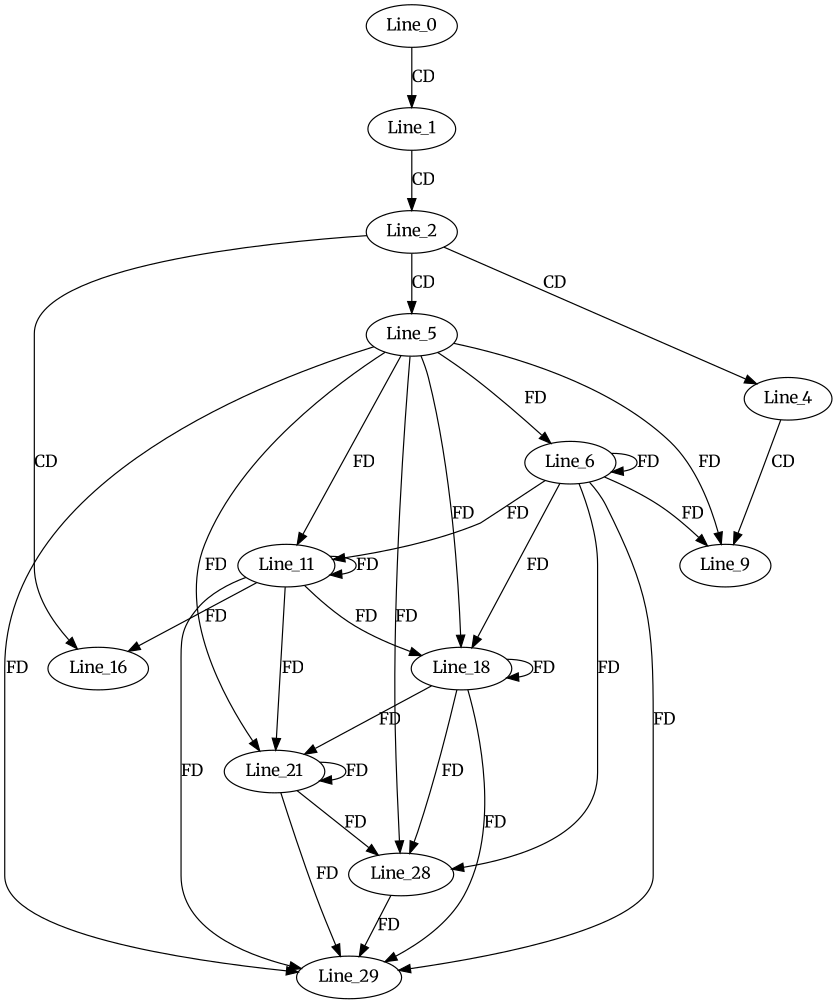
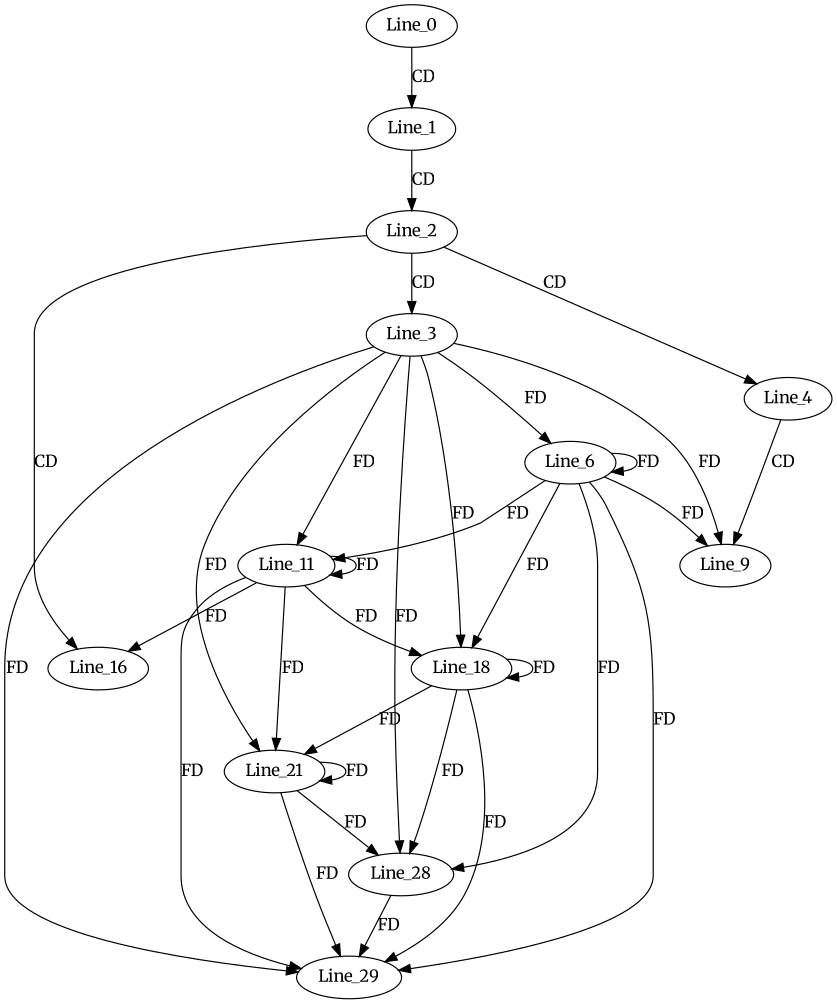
(412, 335) -> (412, 335)
